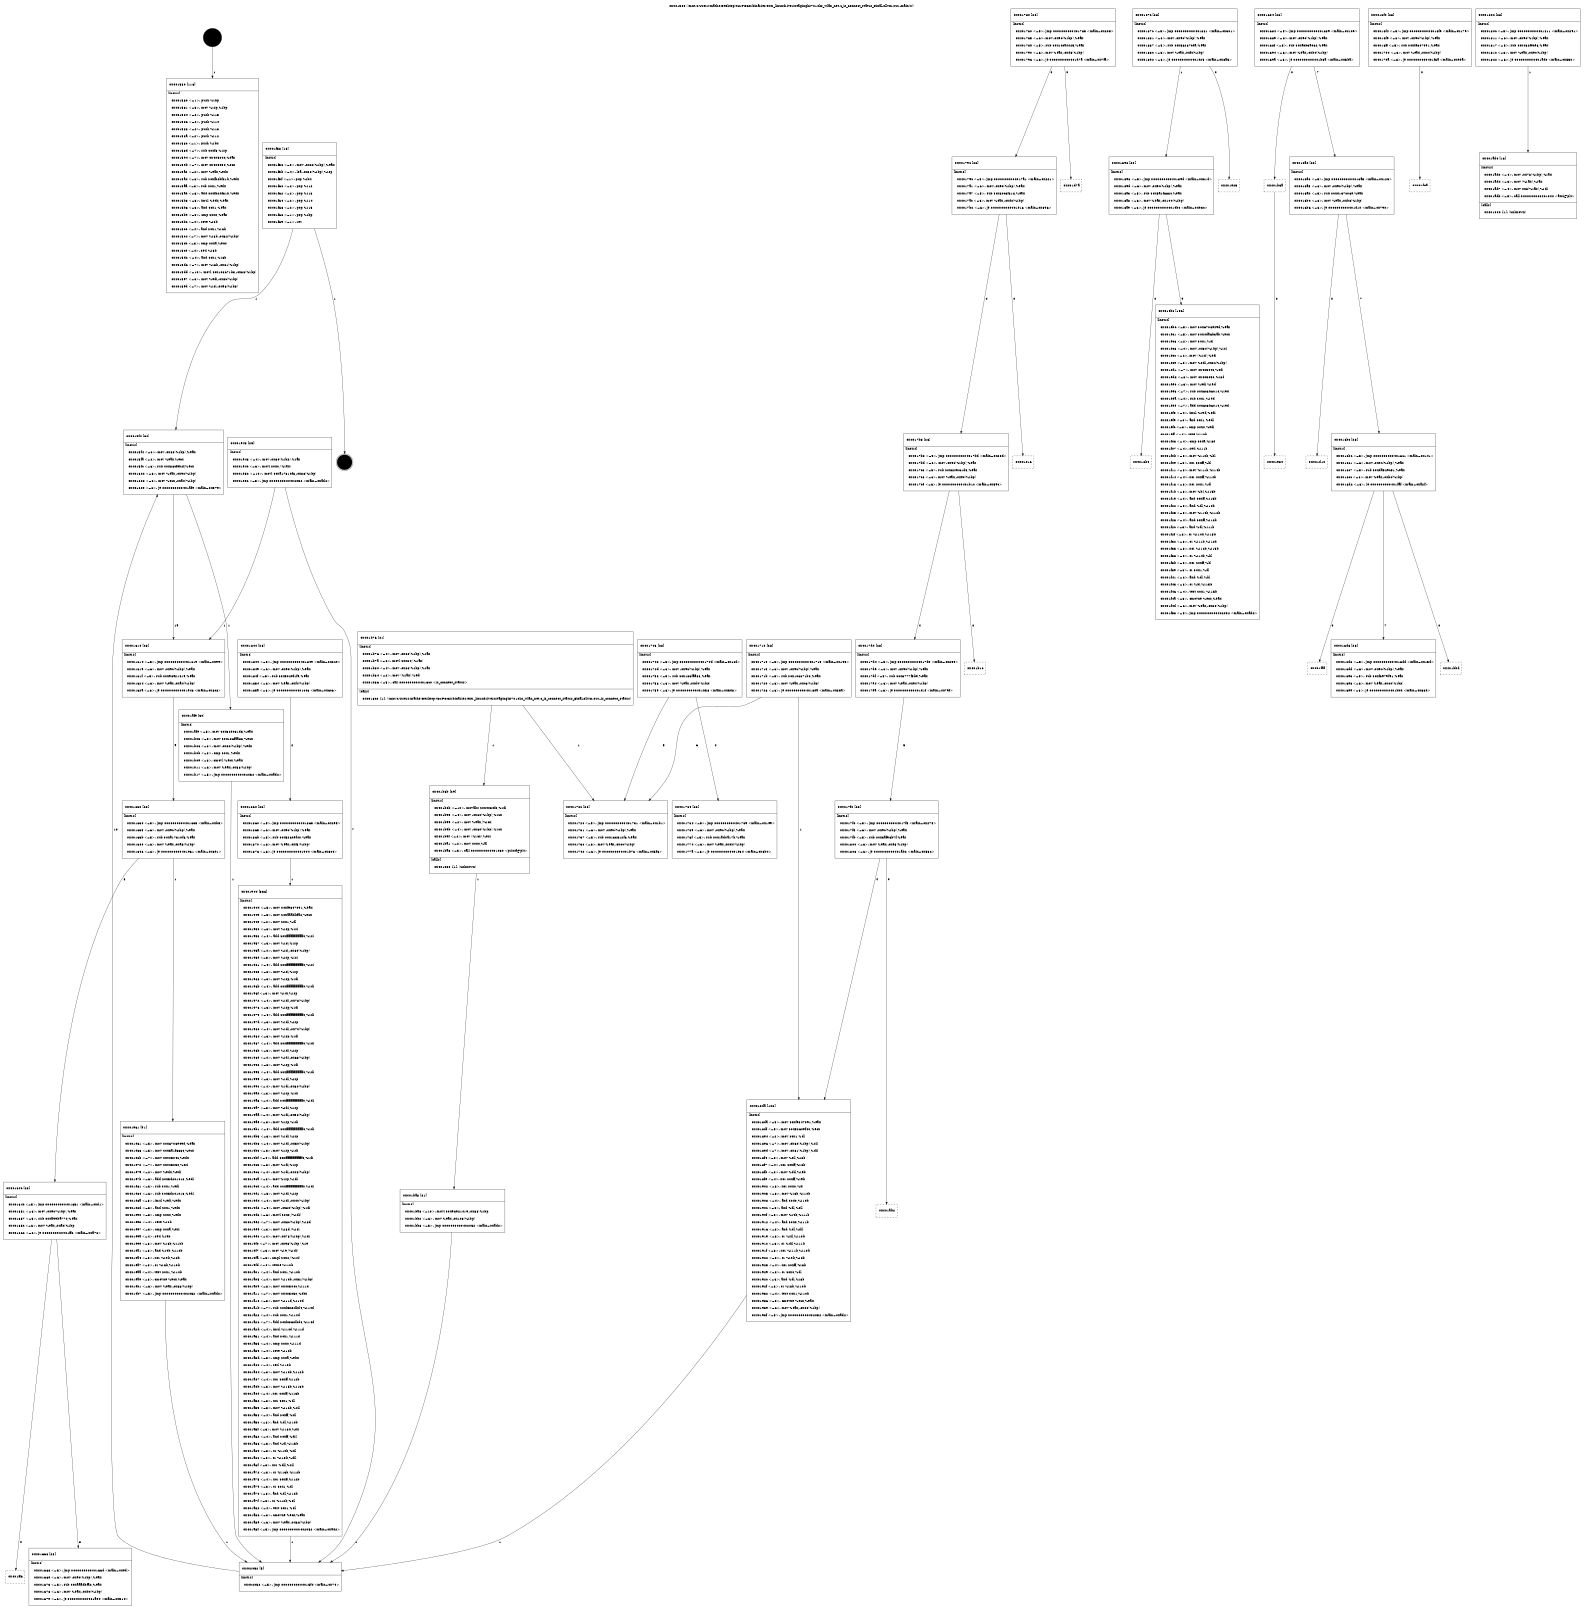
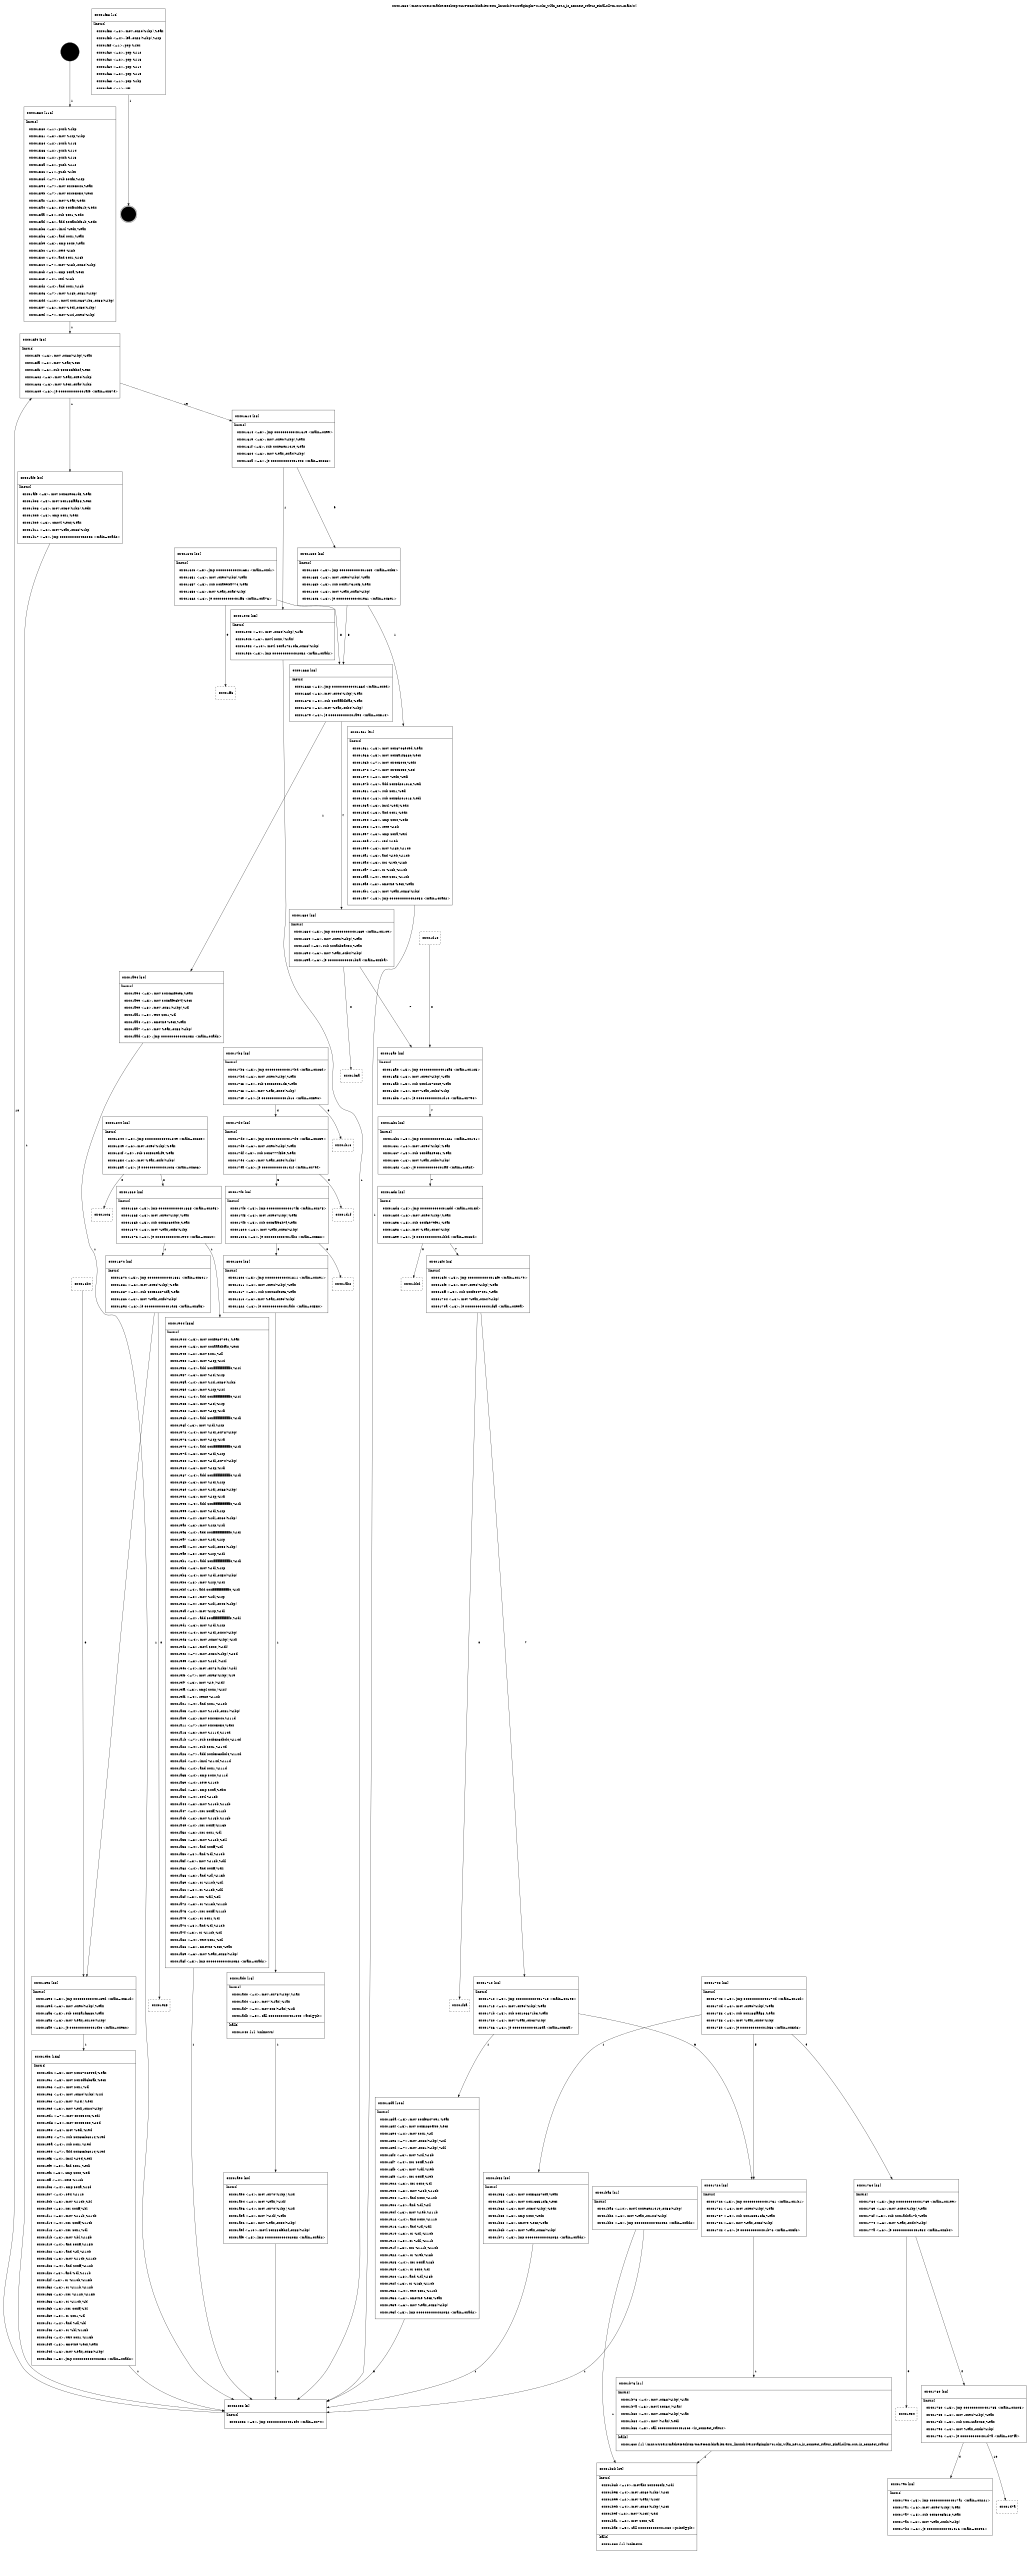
(1067, 72) -> (995, 2457)
(1182, 299) -> (85, 2045)
(218, 314) -> (70, 326)
(980, 323) -> none
(1275, 323) -> (906, 2321)
(1150, 334) -> (83, 1632)
(1327, 334) -> (430, 995)
(1023, 462) -> none
(252, 567) -> (283, 537)
(1420, 575) -> (418, 1260)
(1317, 668) -> none
(558, 752) -> (754, 2306)
none -> (341, 814)
(353, 830) -> (361, 1180)
(852, 978) -> (276, 1248)
none -> (171, 1007)
(74, 1012) -> (345, 634)
(465, 1030) -> (606, 2344)
none -> (102, 1215)
none -> (343, 1215)
none -> (164, 1248)
none -> (454, 1249)
(499, 1542) -> (374, 2371)
none -> (505, 1644)
none -> (276, 2208)
none -> (536, 2208)
none -> (940, 2310)
none -> (171, 2396)
